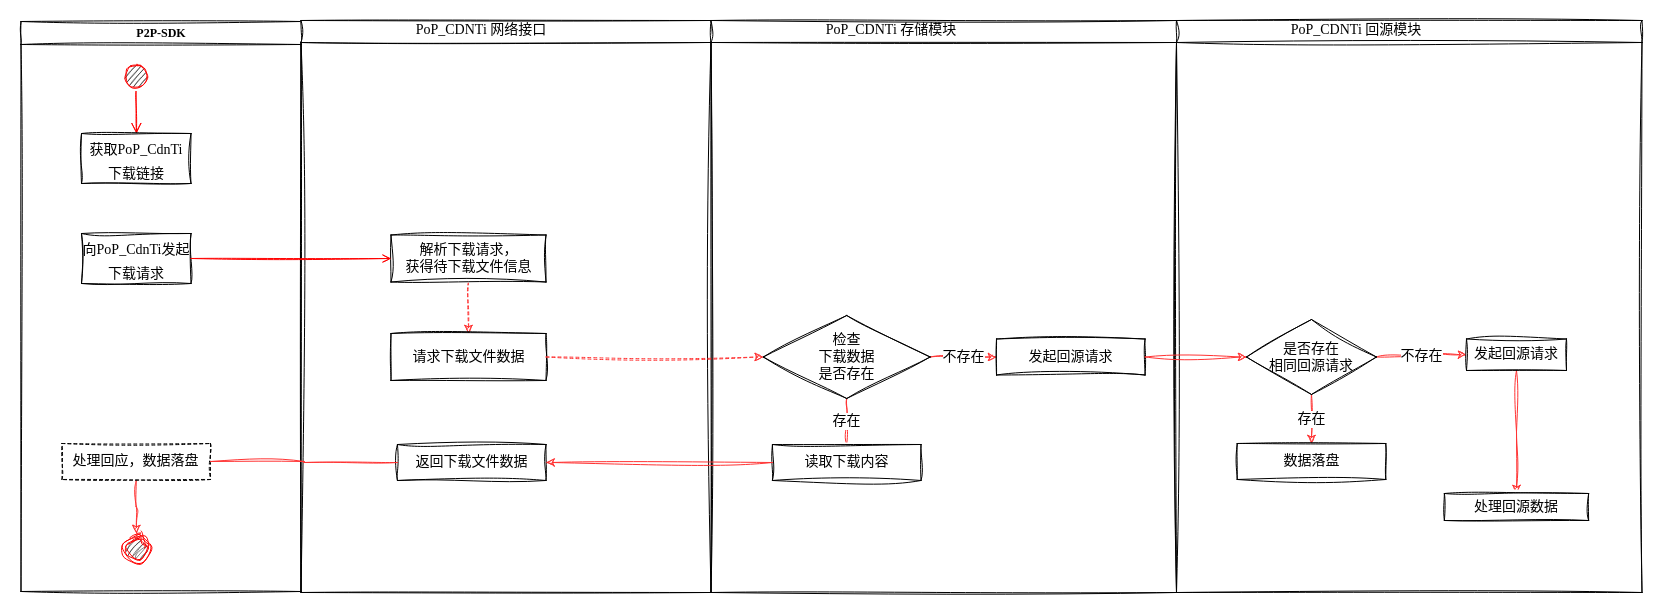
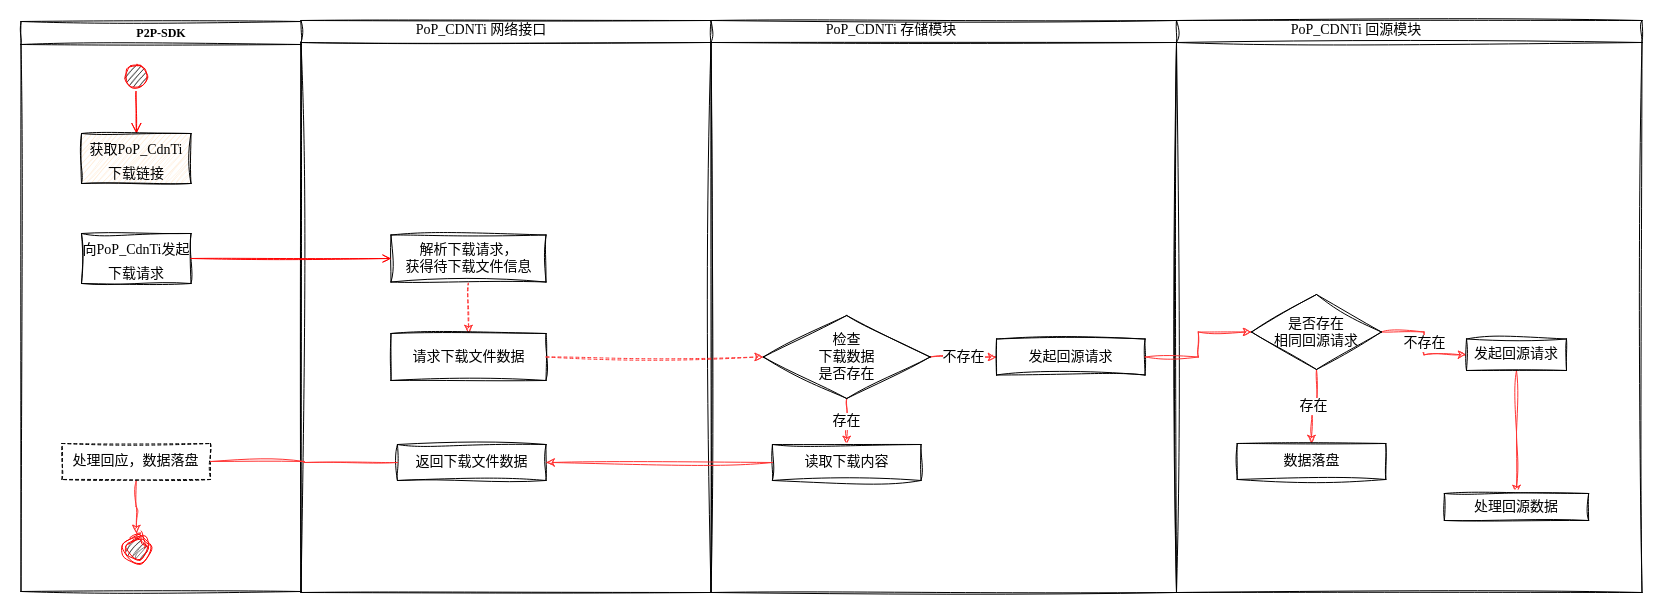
(136, 159) -> (136, 159)
(1312, 357) -> (1317, 332)
(847, 437) -> (847, 435)
